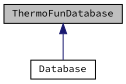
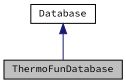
(63, 47) -> (63, 47)
